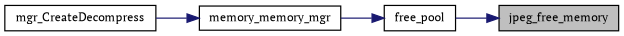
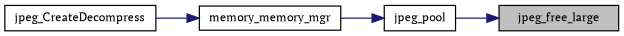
(80, 18) -> (80, 18)
(420, 18) -> (420, 18)
(559, 18) -> (559, 18)
